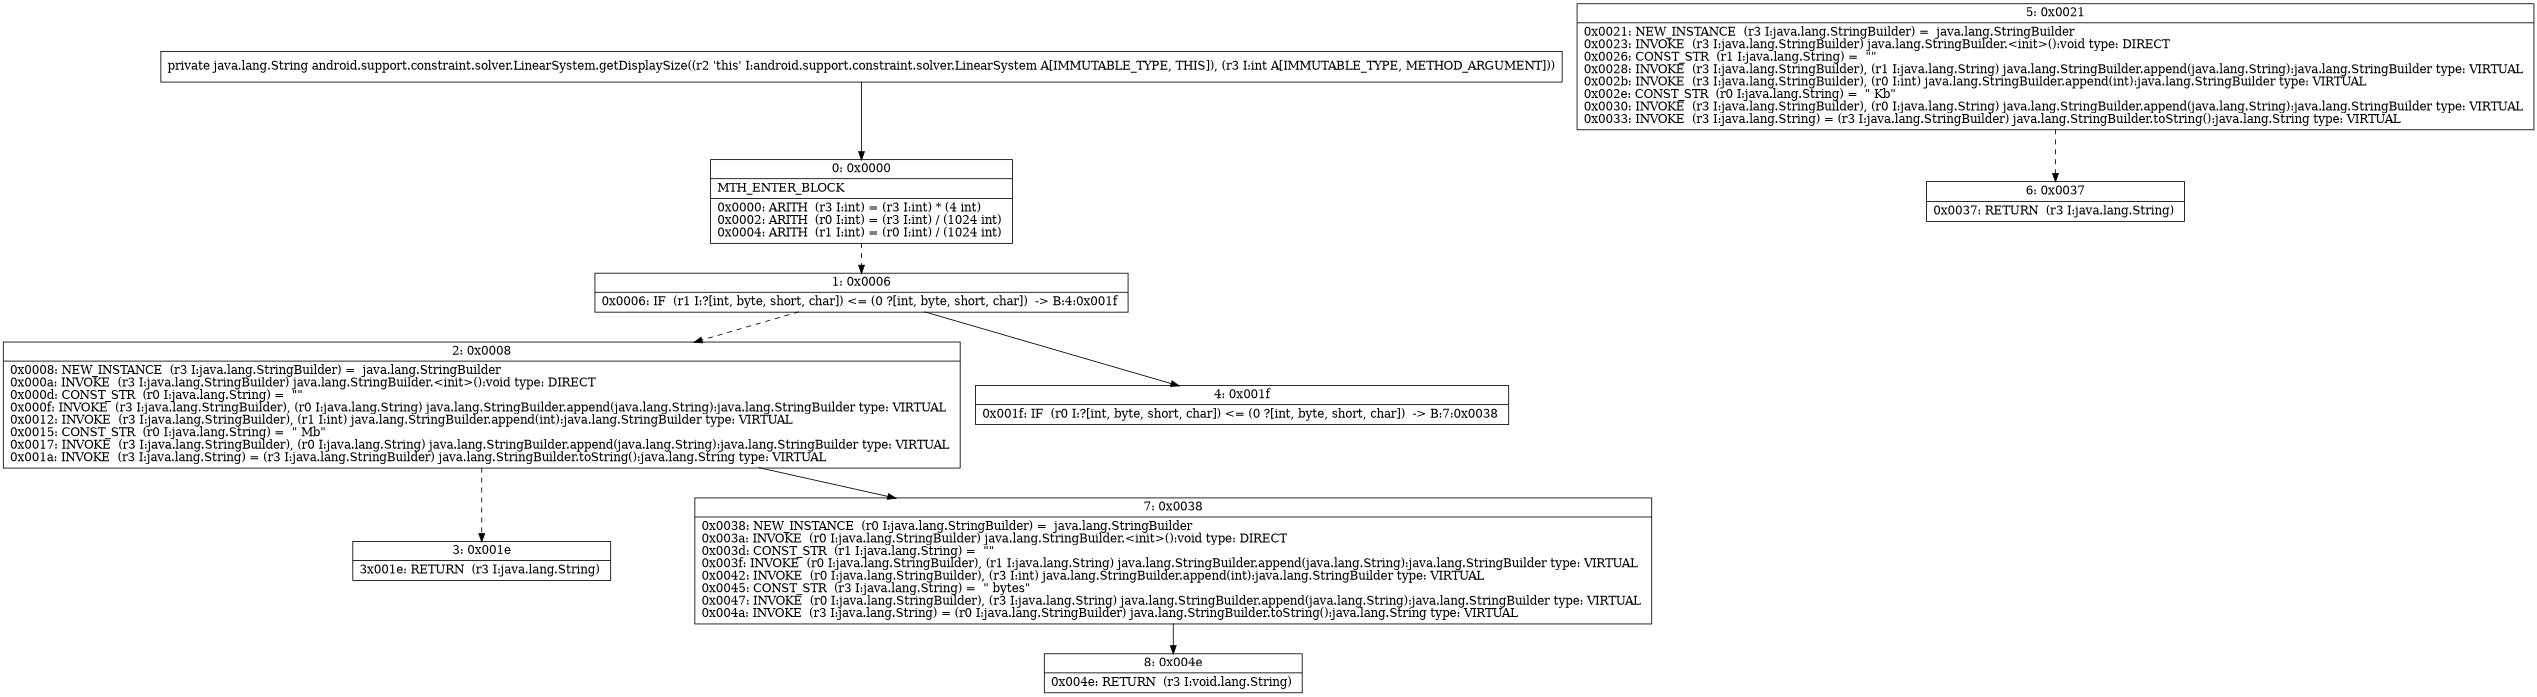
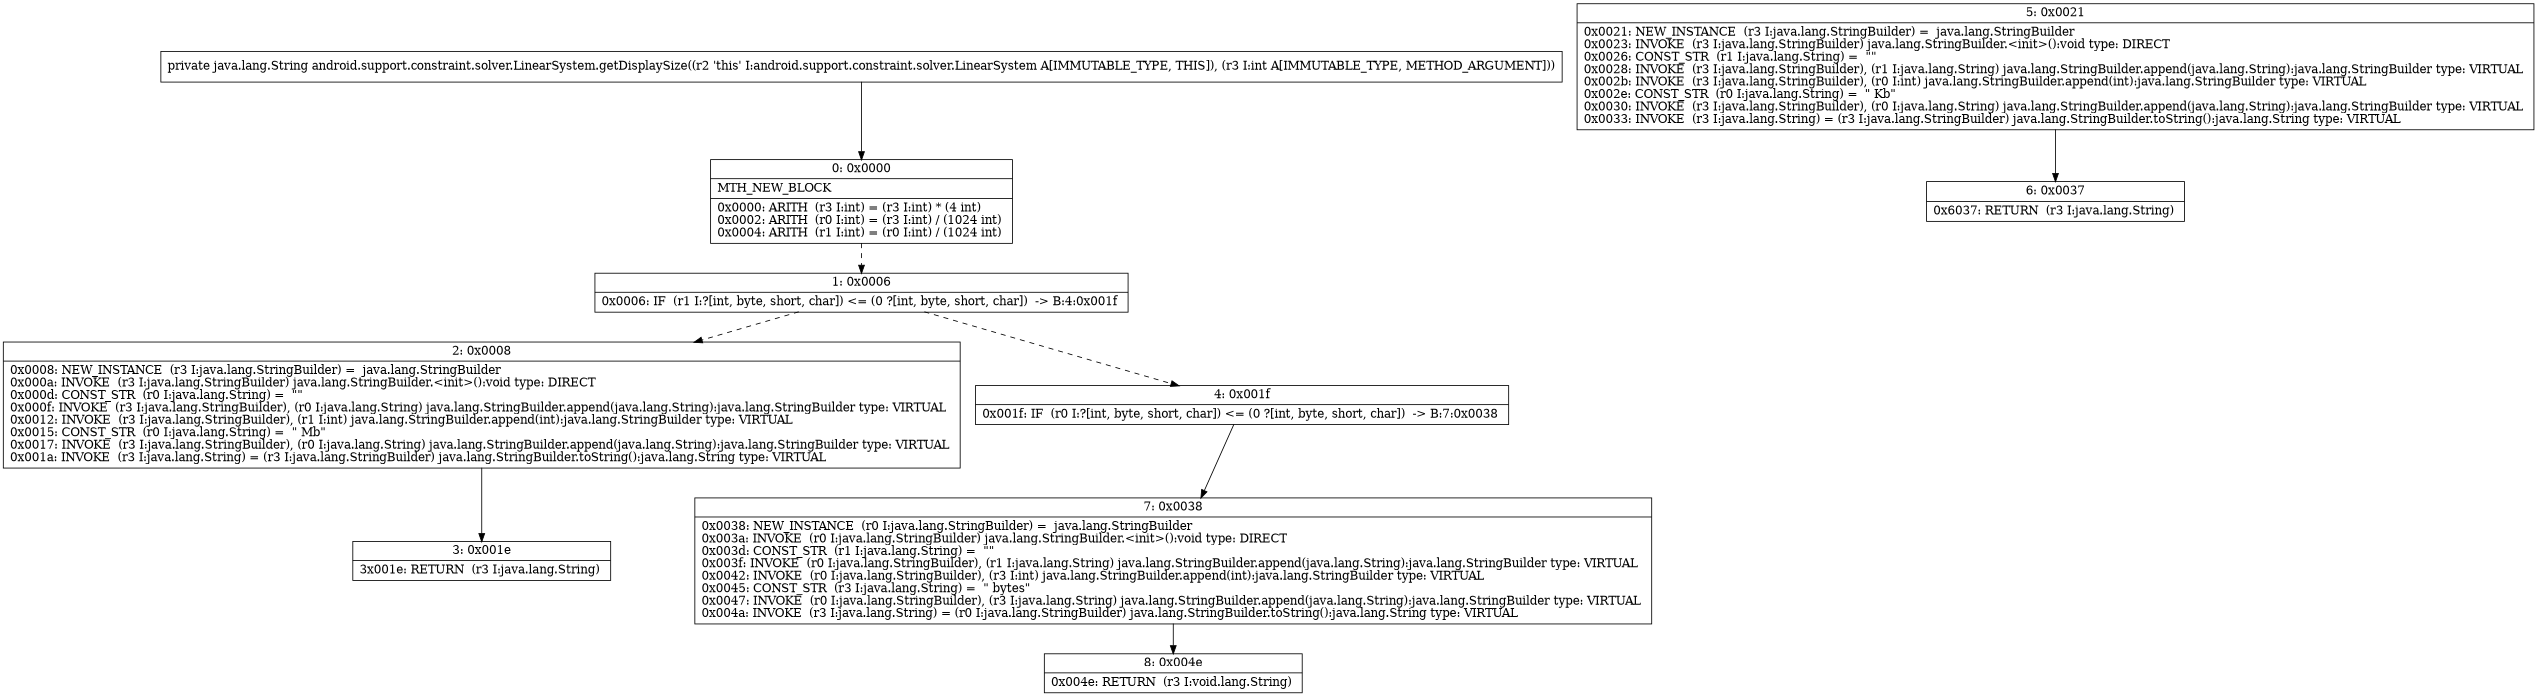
(2056, 151) -> (2056, 151)
(781, 188) -> (774, 188)
(2056, 211) -> (2056, 211)
(1048, 348) -> (1048, 348)
(823, 482) -> (1219, 457)
(482, 501) -> (482, 501)
